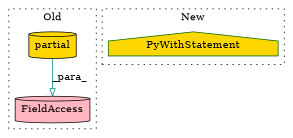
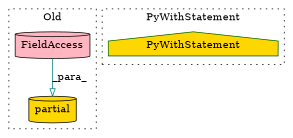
(193, 17) -> (193, 17)
(53, 74) -> (53, 74)
